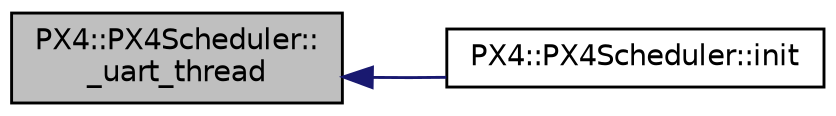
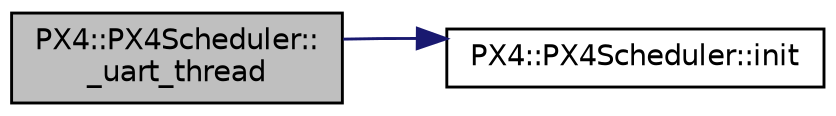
(409, 78) -> (380, 39)
